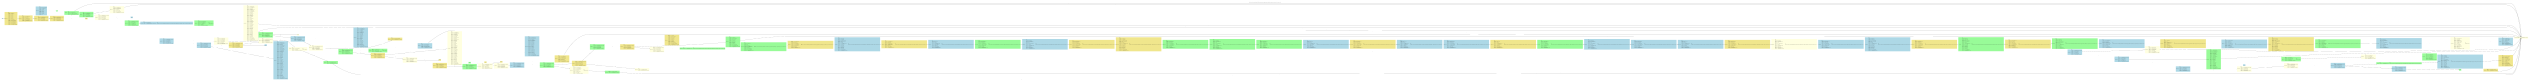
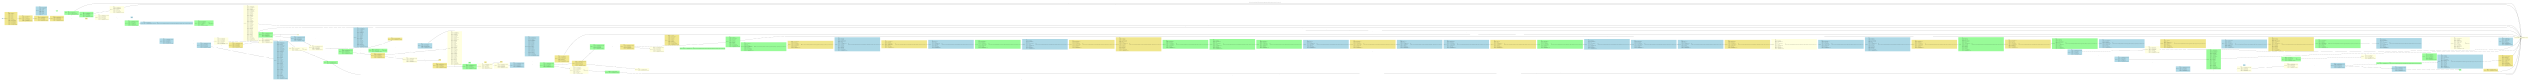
(266, 45) -> none
